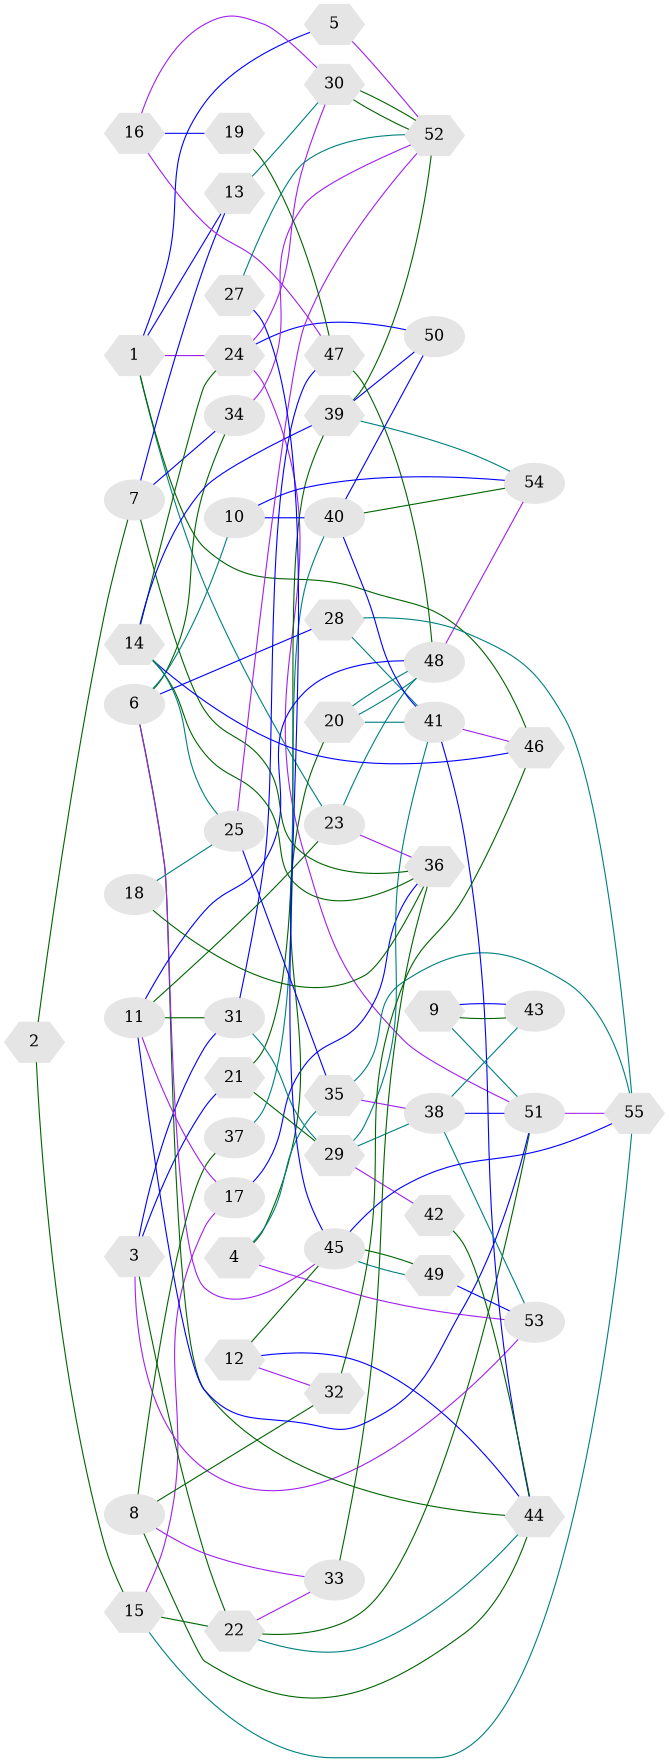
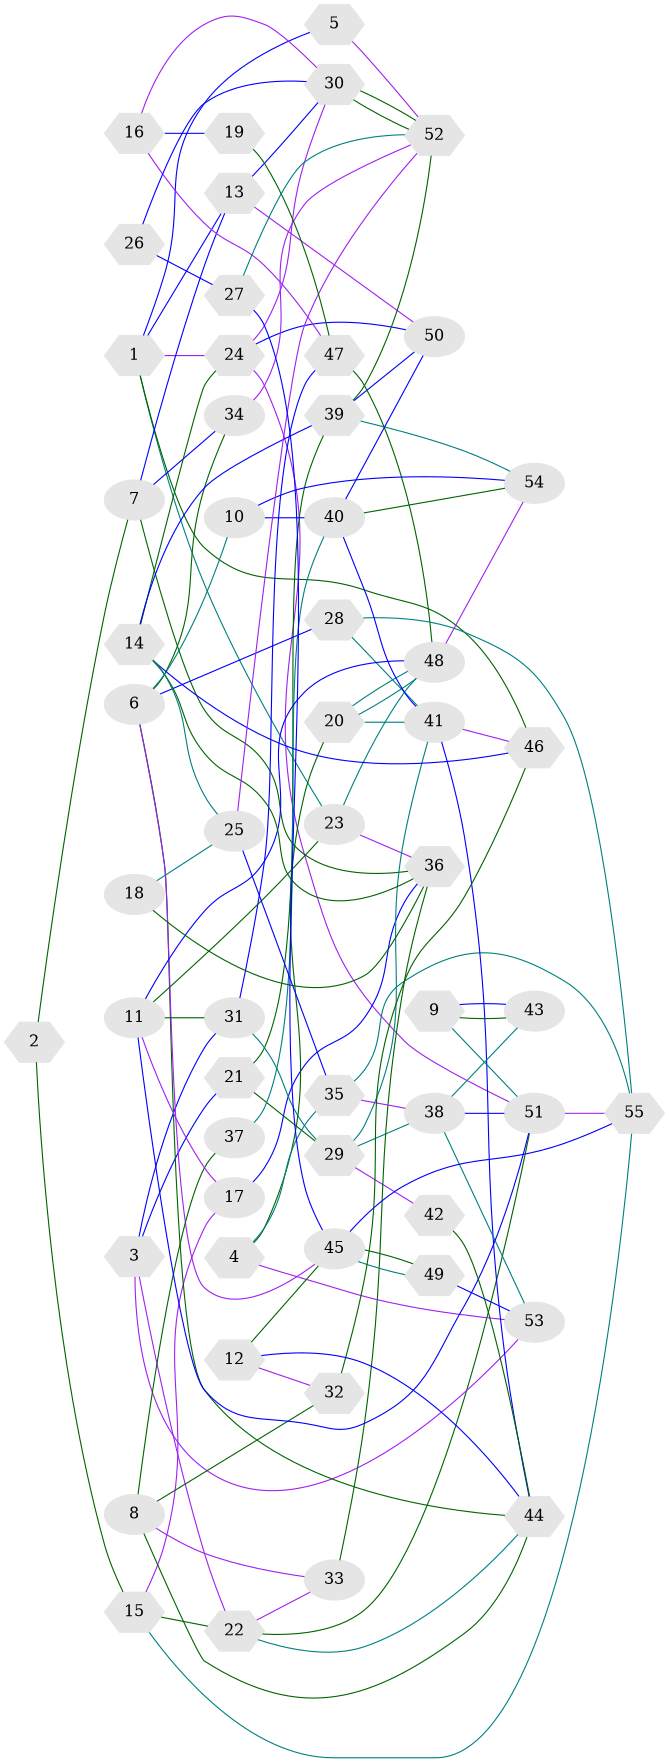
(286, 140) -> (286, 140)
none -> (134, 244)
none -> (326, 259)
(166, 1403) -> (166, 1403)
